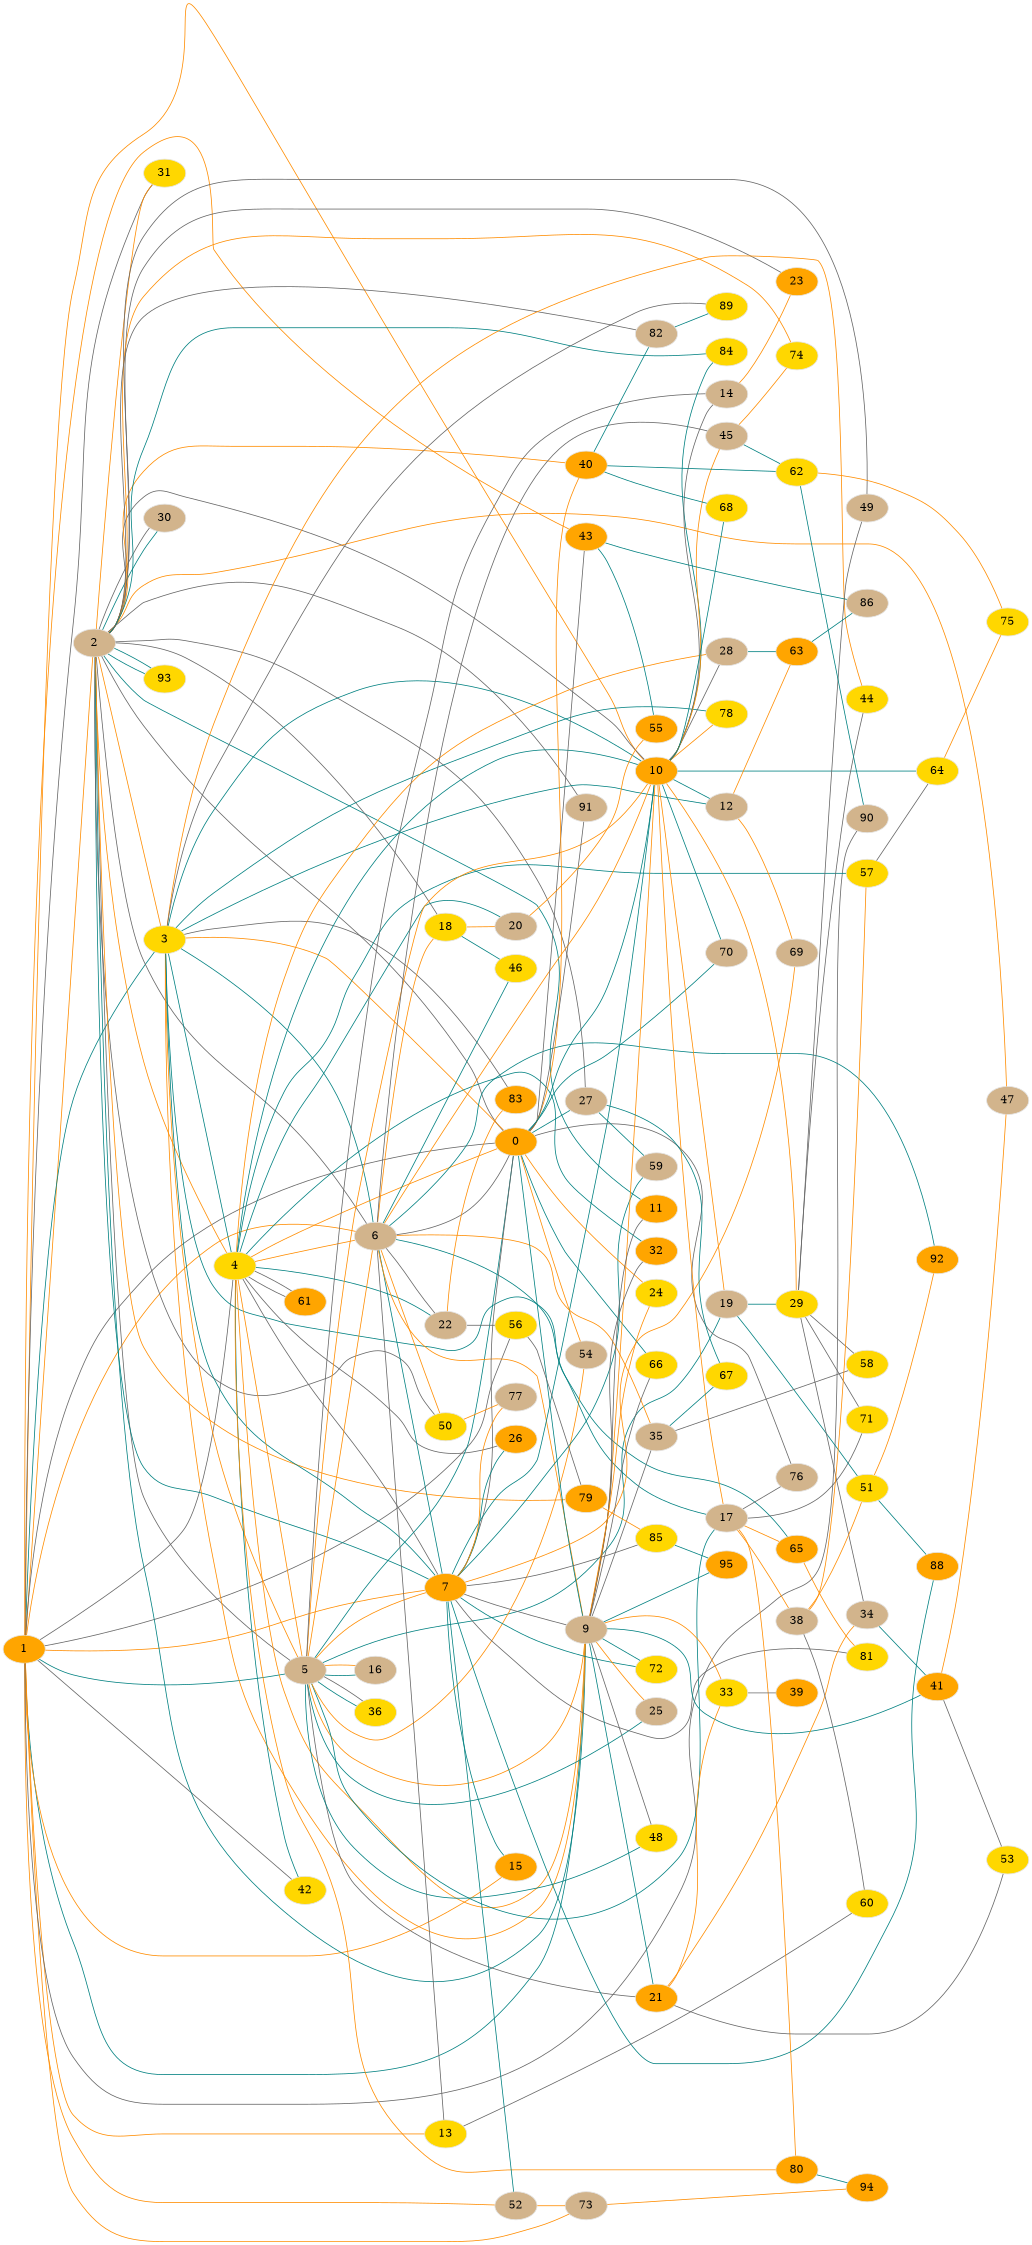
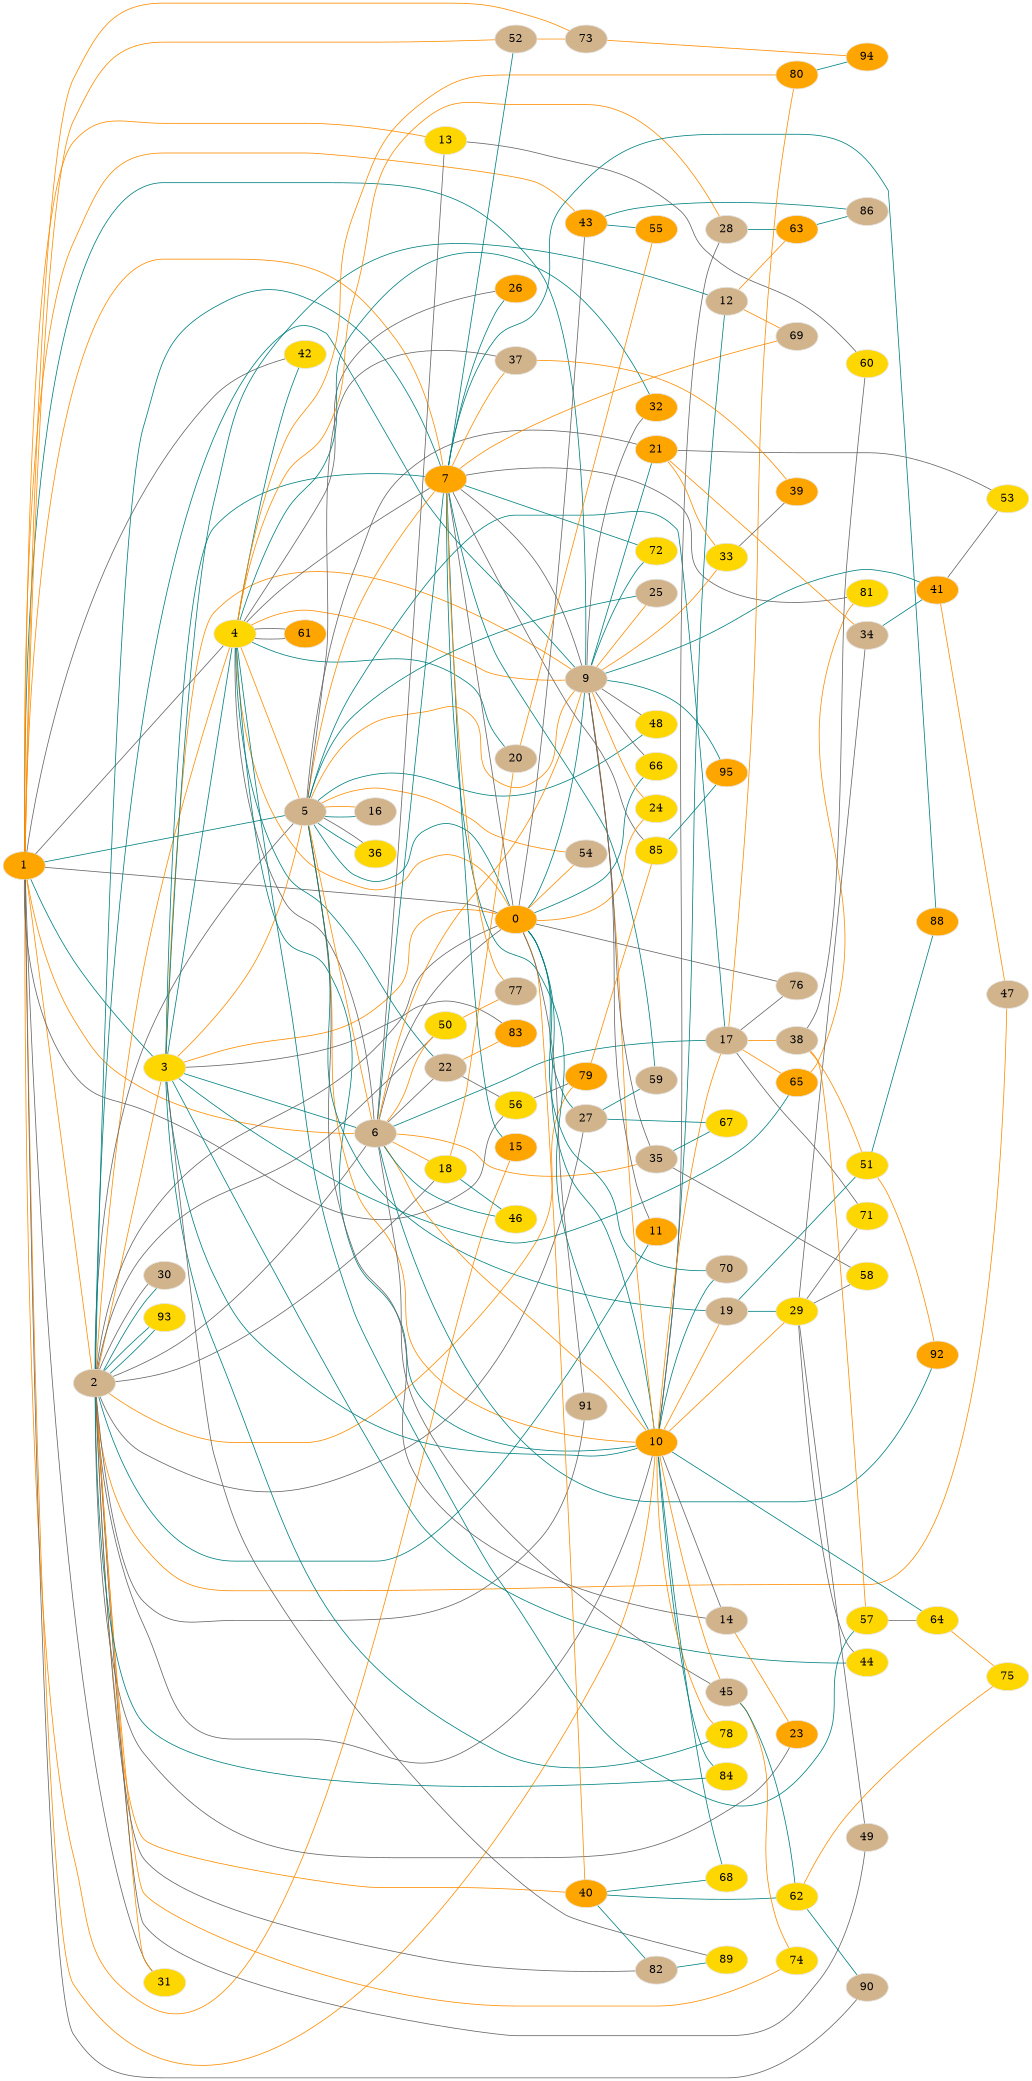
(525, 318) -> (394, 1484)
none -> (516, 361)
(305, 1251) -> (287, 905)
